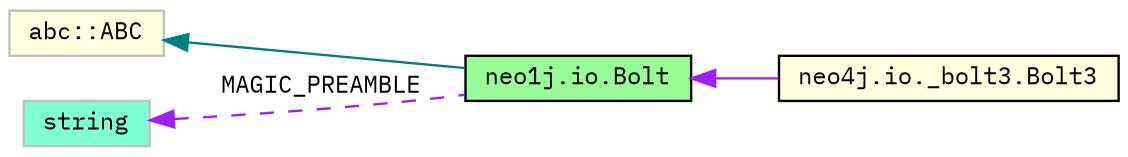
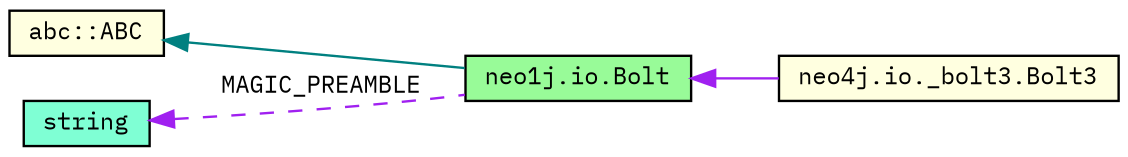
(87, 33) -> (87, 33)
(87, 124) -> (87, 124)
